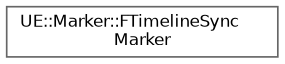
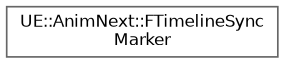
(142, 32) -> (142, 32)
